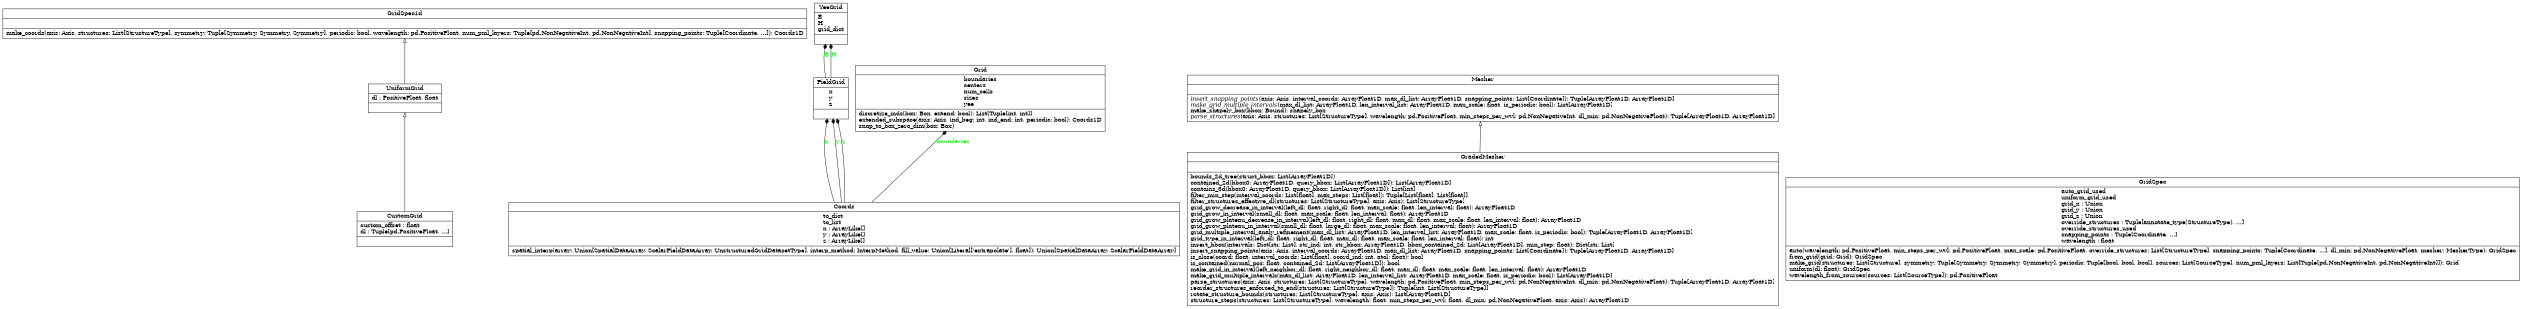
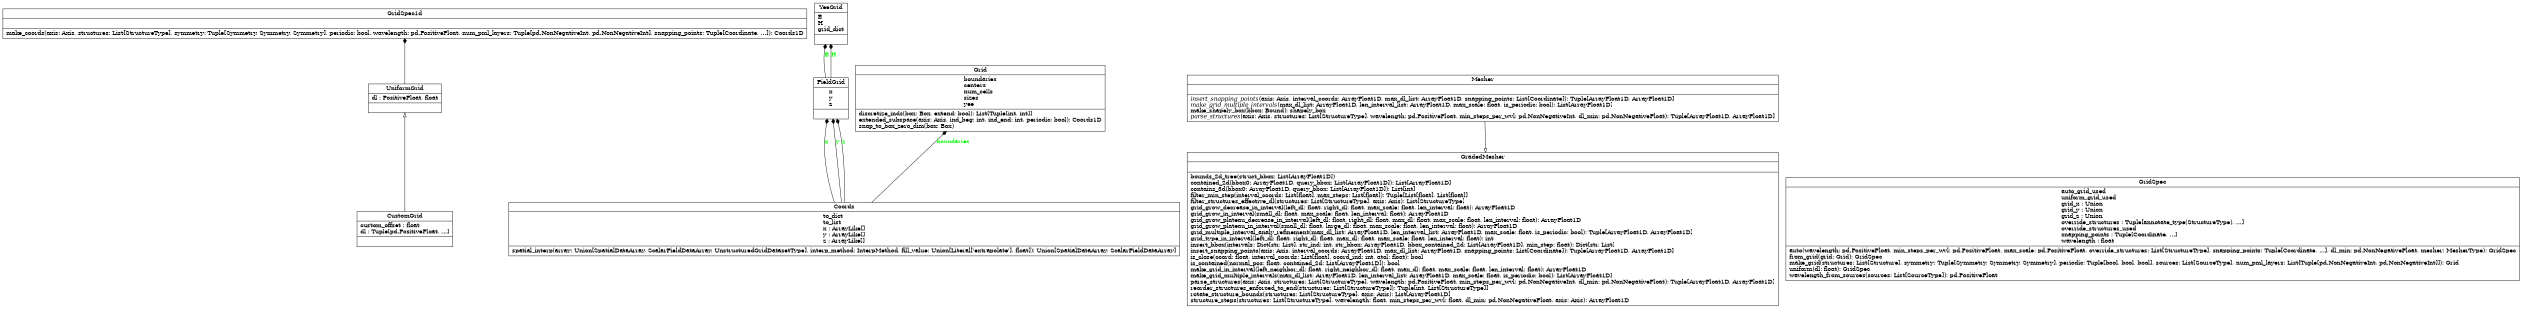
(405, 63) -> (405, 63)
(1480, 139) -> (1485, 135)
